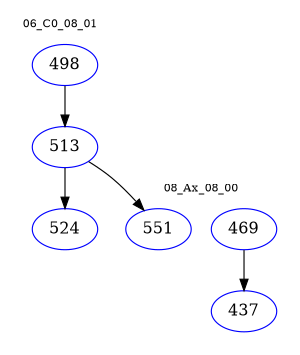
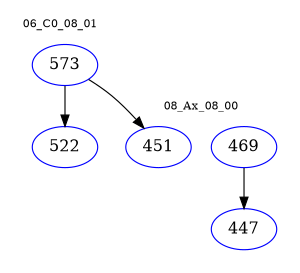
(65, 65) -> none
(65, 147) -> (65, 65)
(65, 229) -> (65, 147)
(158, 229) -> (158, 147)
(244, 311) -> (244, 229)
